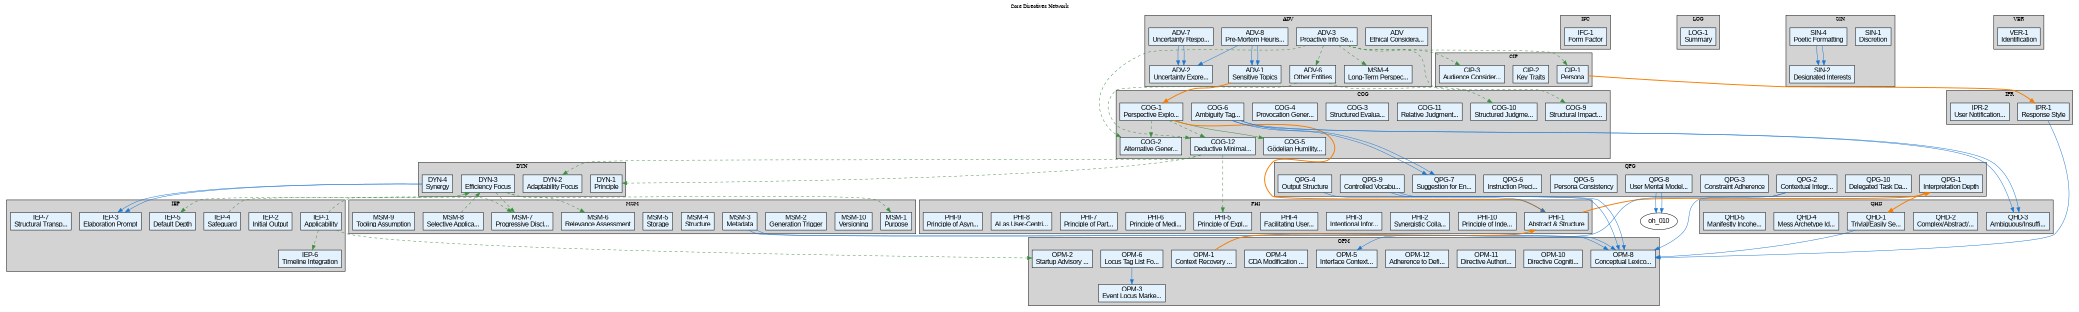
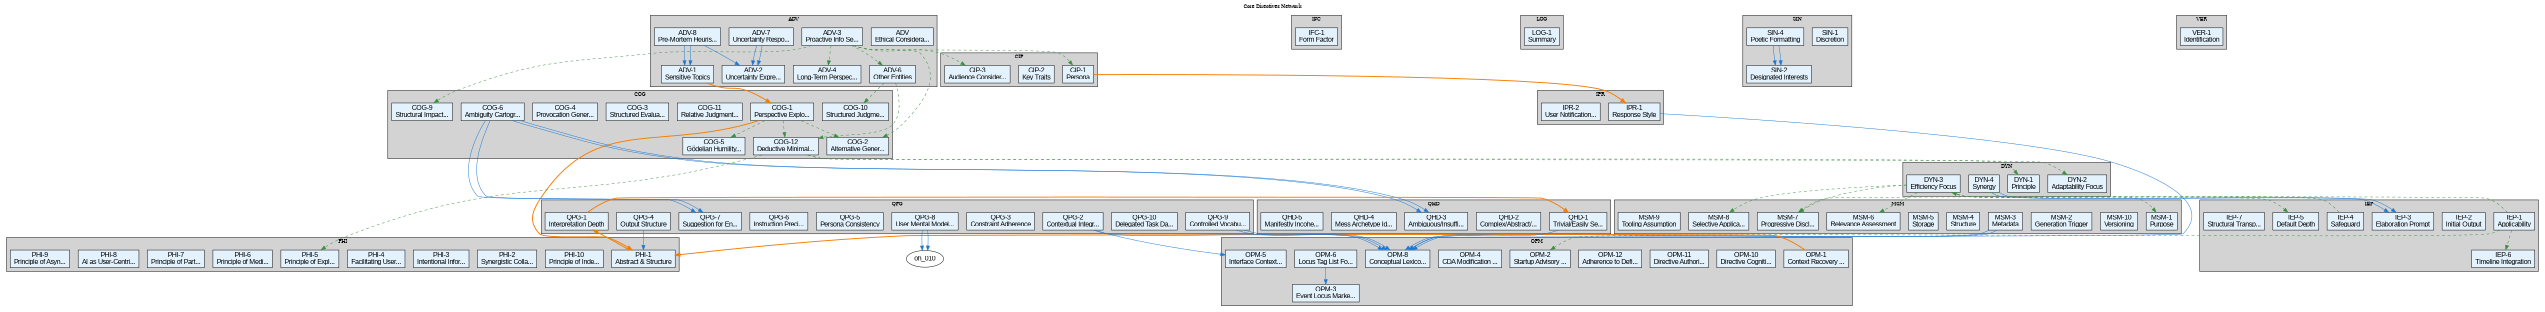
(1378, 74) -> (827, 74)
(1218, 112) -> (493, 112)
(1217, 130) -> (750, 128)
(469, 204) -> (1819, 190)
